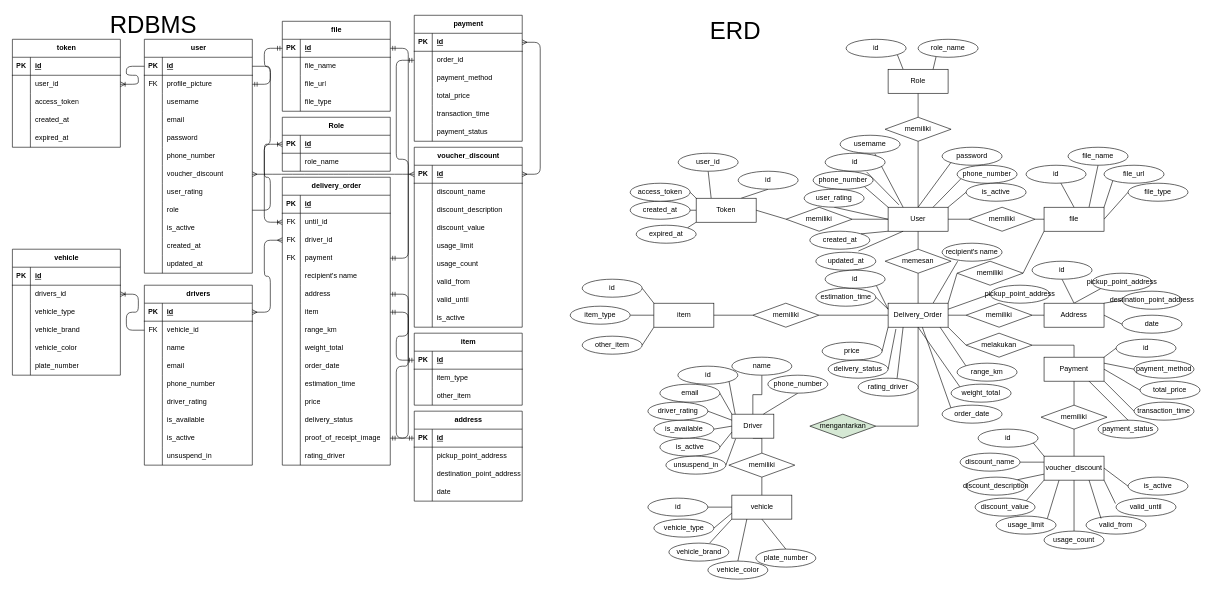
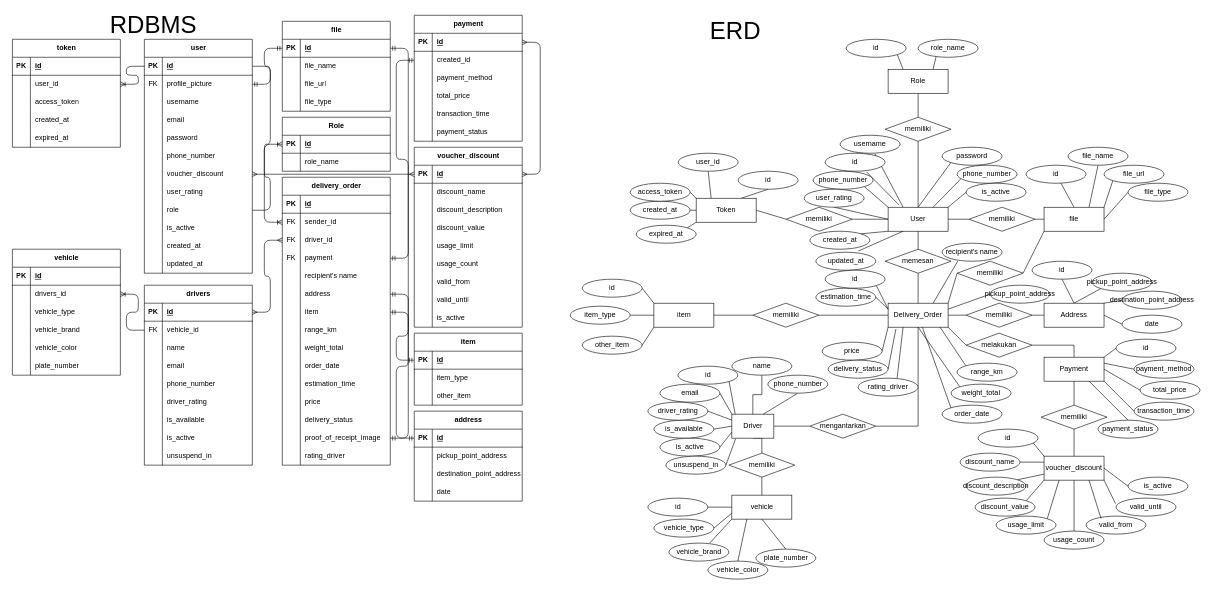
(452, 60) -> (456, 60)
(318, 222) -> (322, 222)
none -> (792, 426)
(843, 426) -> (843, 426)
